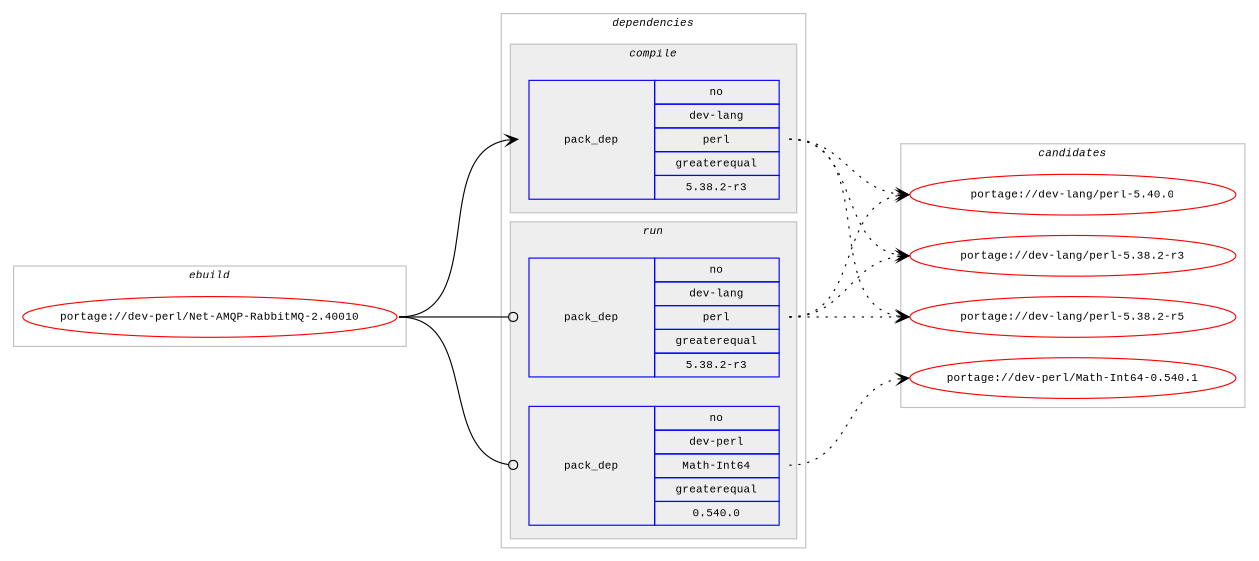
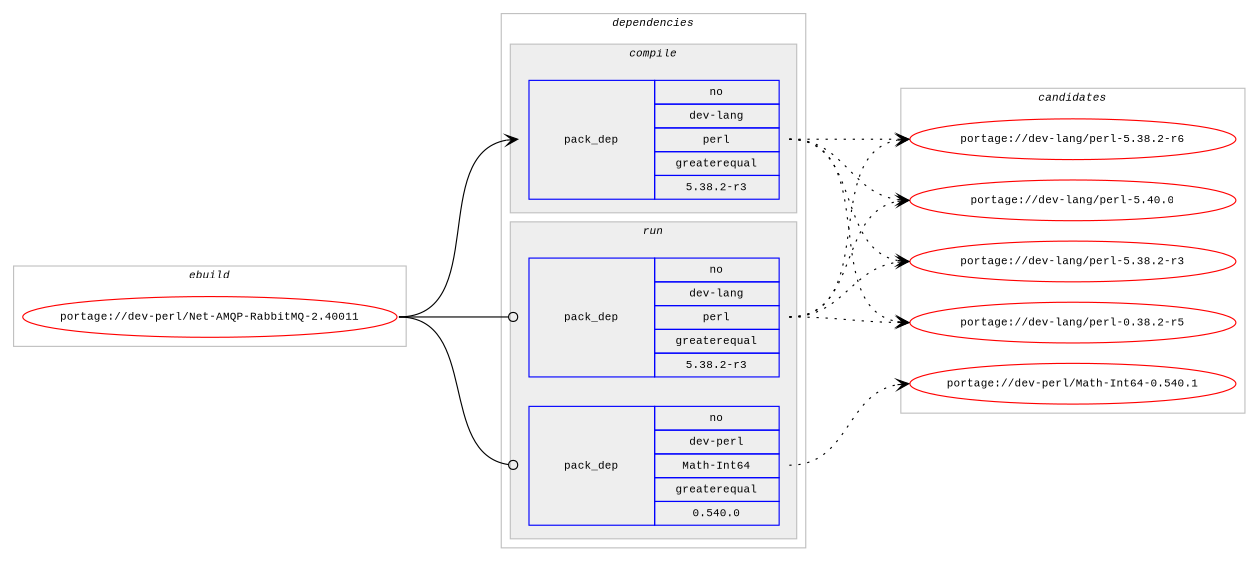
none -> (1073, 139)
(210, 317) -> (210, 317)
(1073, 317) -> (1073, 323)
